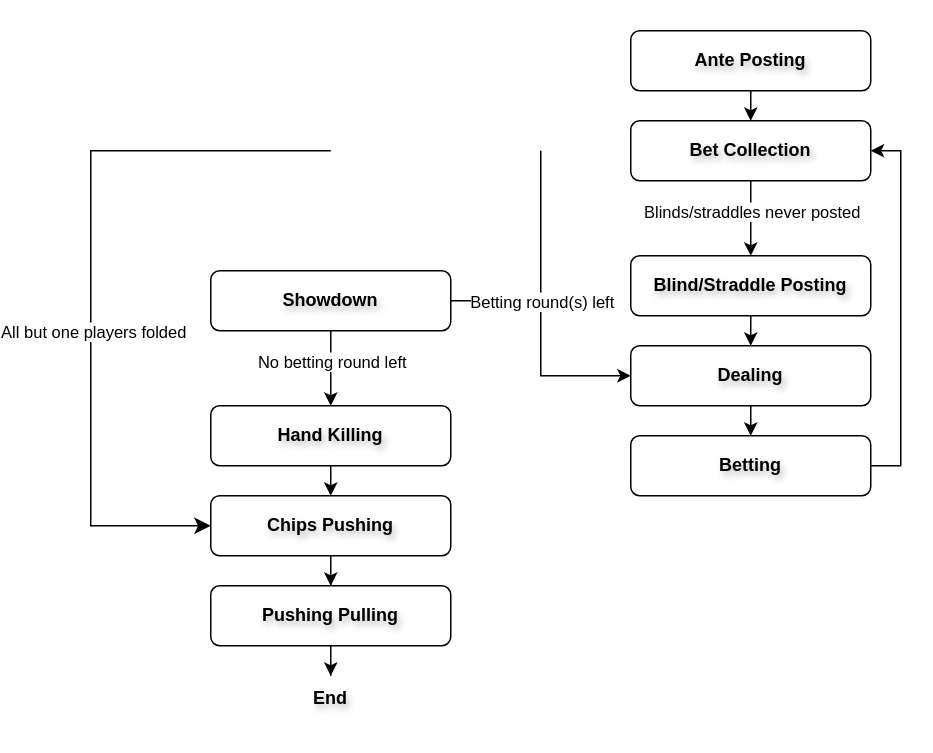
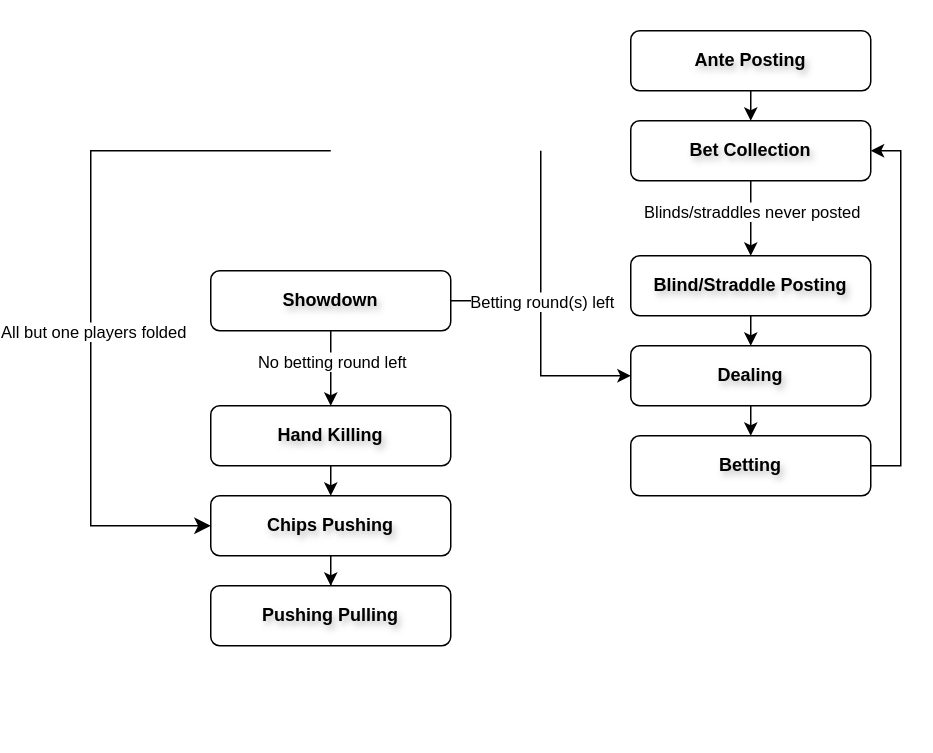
(331, 666) -> none
(331, 698) -> none
